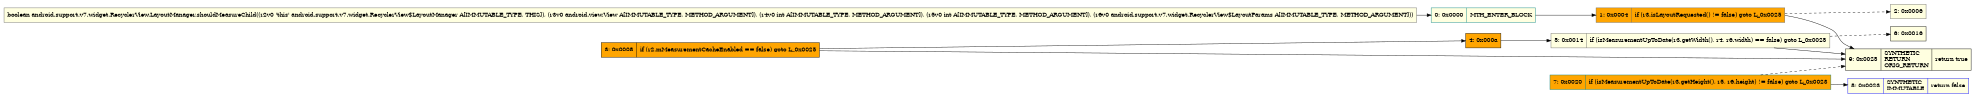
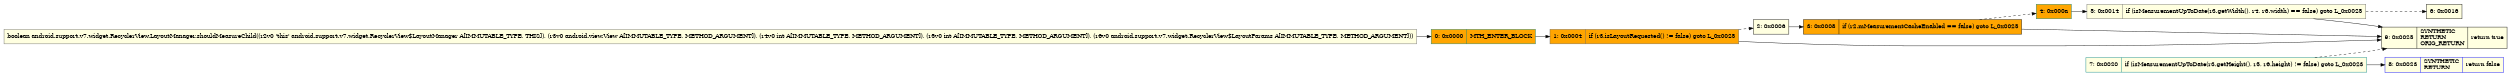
(1908, 12) -> (1771, 27)
(1483, 15) -> (1483, 37)
none -> (1794, 27)
(1483, 41) -> (2054, 12)
(1140, 45) -> (2006, 17)
(1690, 82) -> (2226, 65)
(1906, 89) -> (2437, 68)
